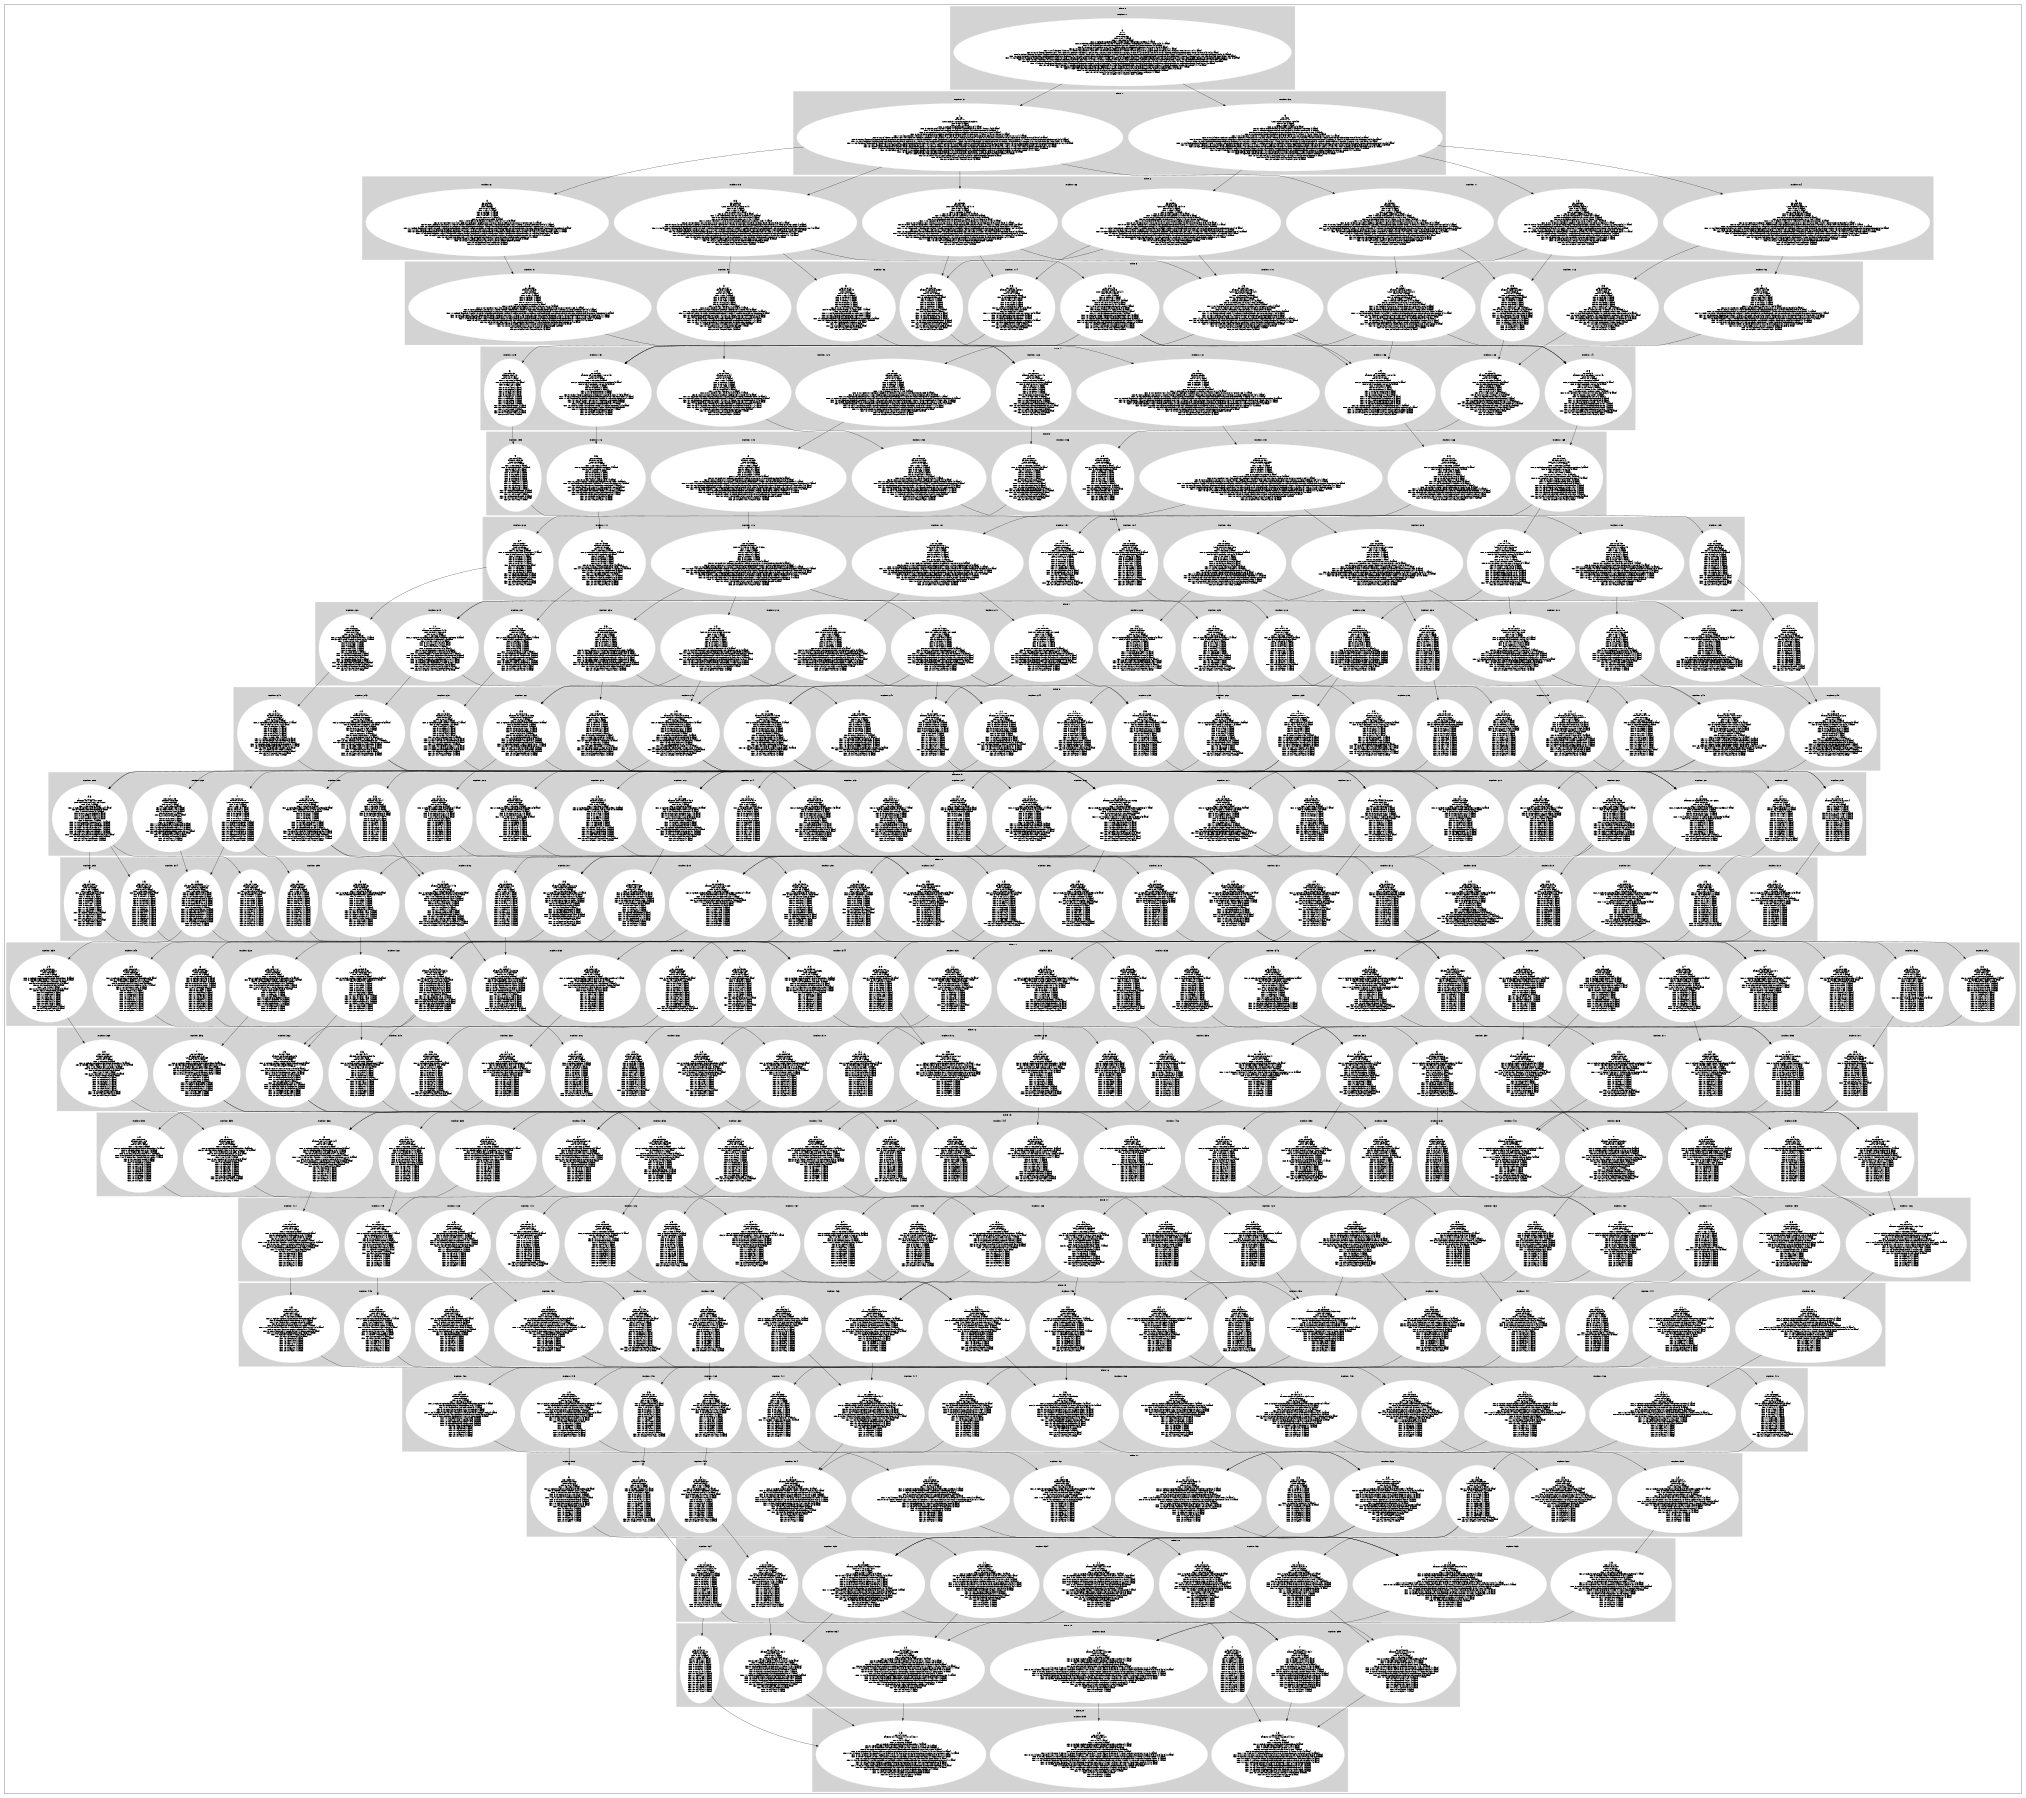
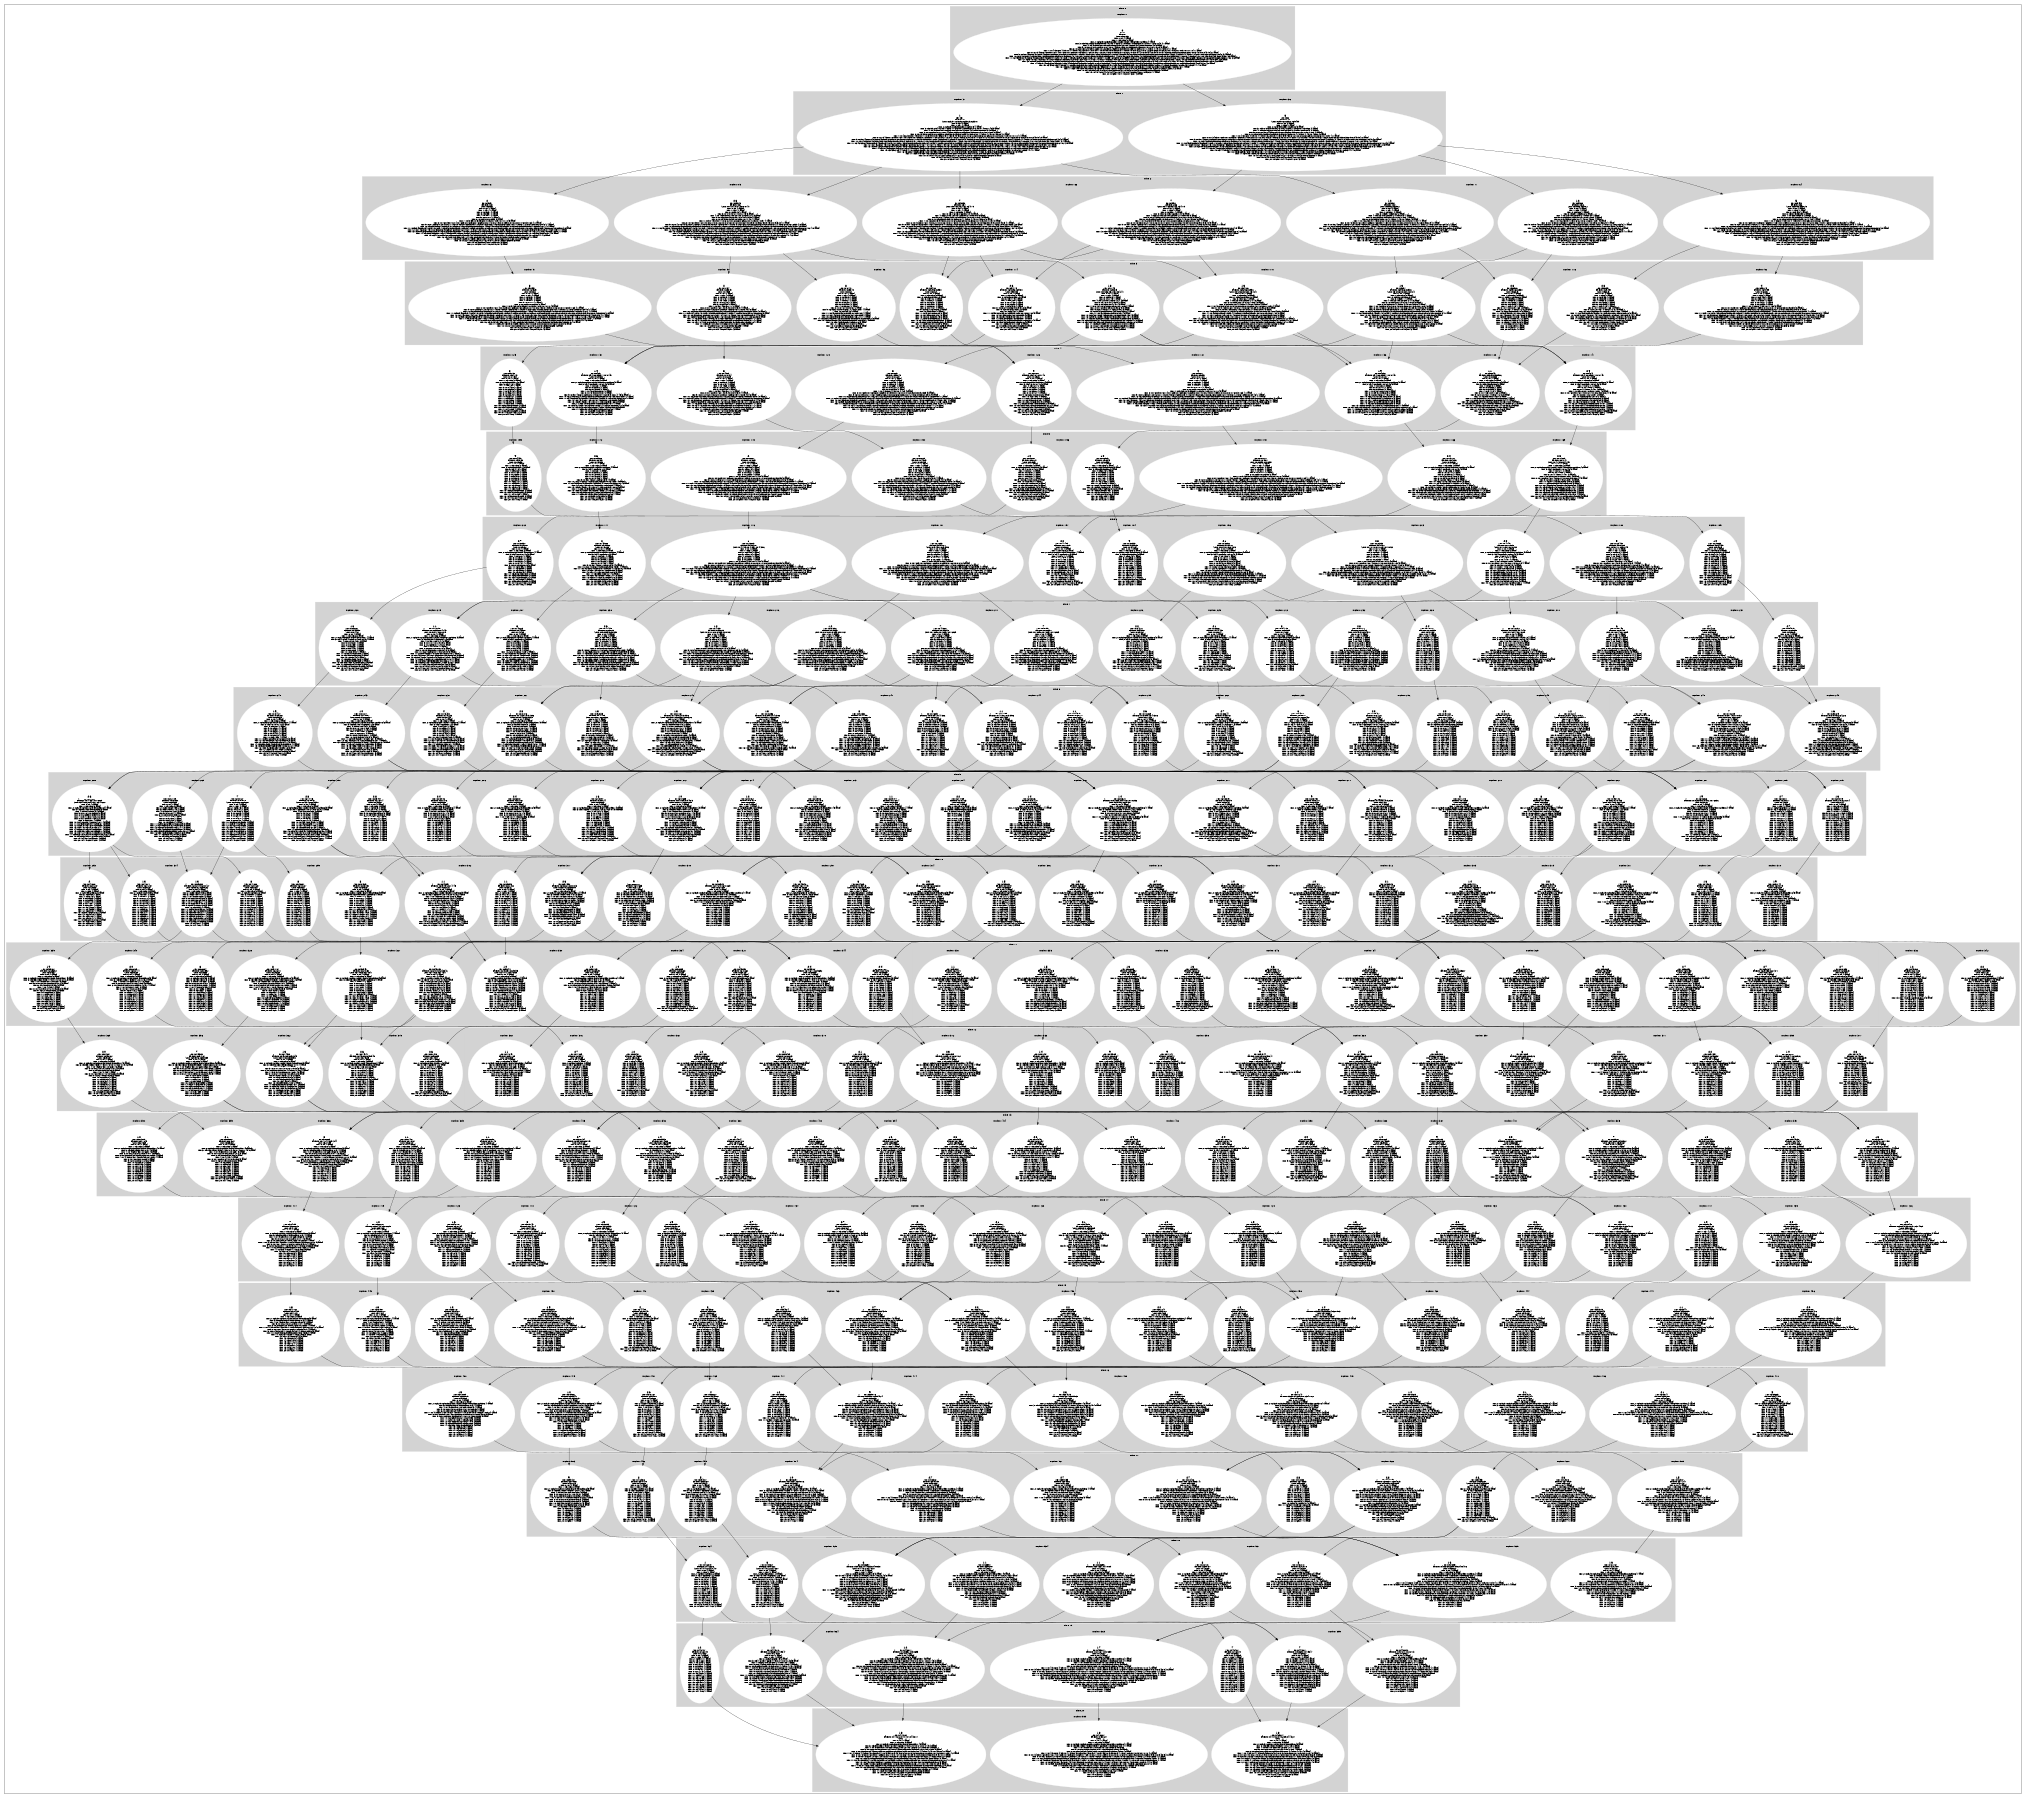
(957, 774) -> (957, 774)
